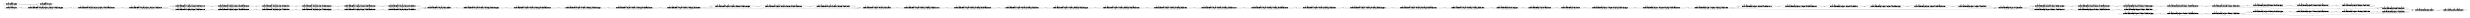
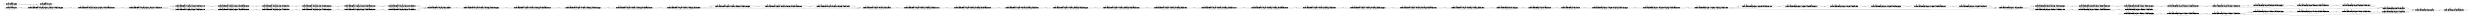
(1757, 6) -> (1757, 6)
